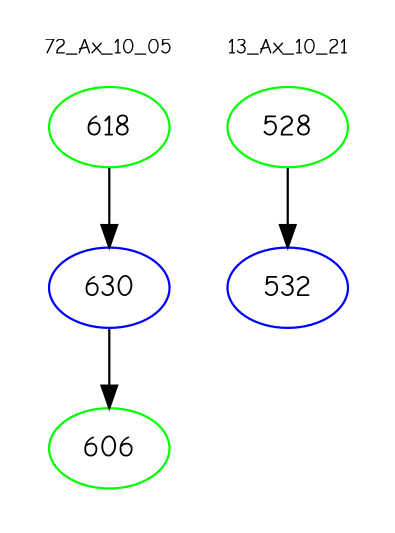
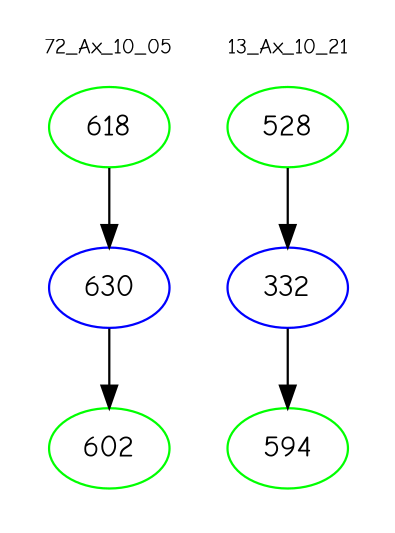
(288, 288) -> (288, 288)
(109, 448) -> (109, 448)
none -> (288, 448)
